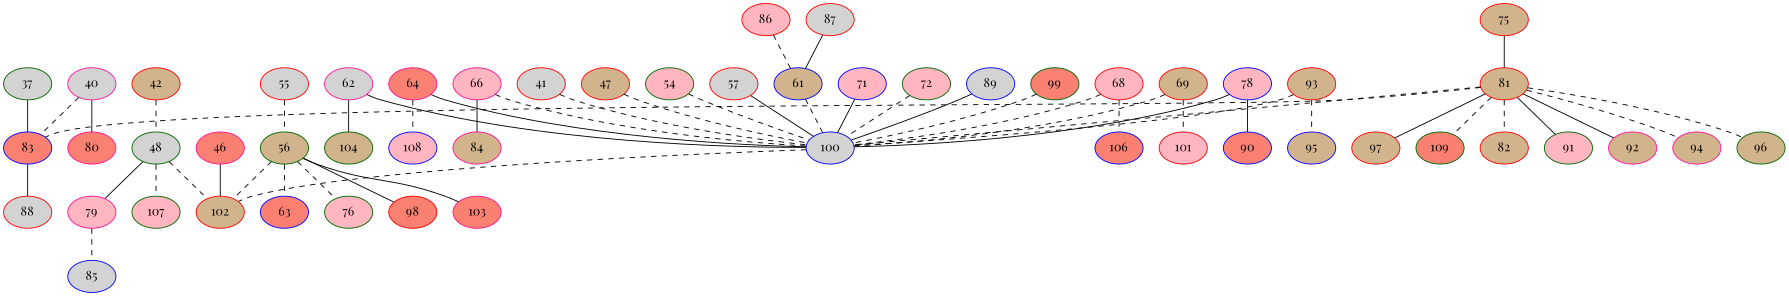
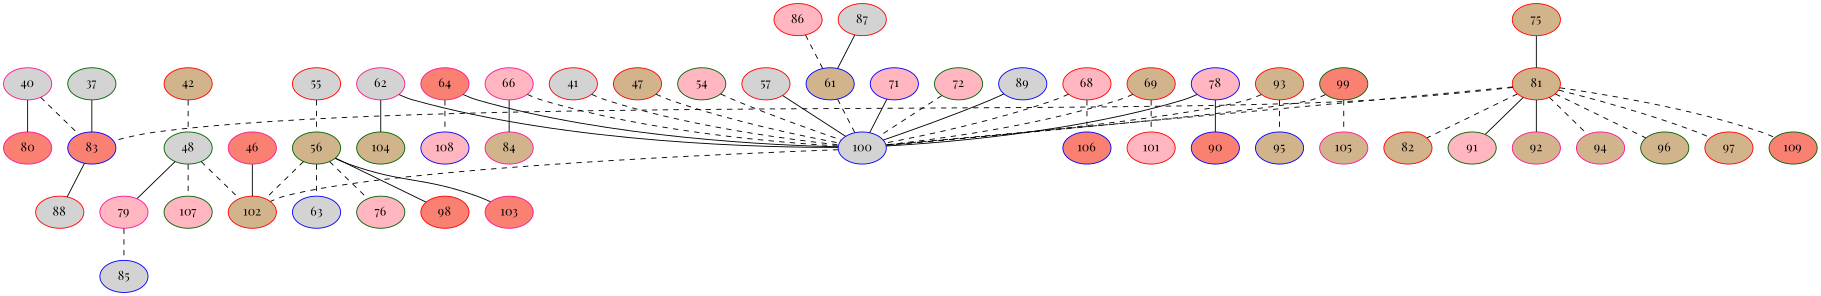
(1440, 116) -> (1635, 111)
none -> (1344, 148)
(284, 212) -> (317, 212)
